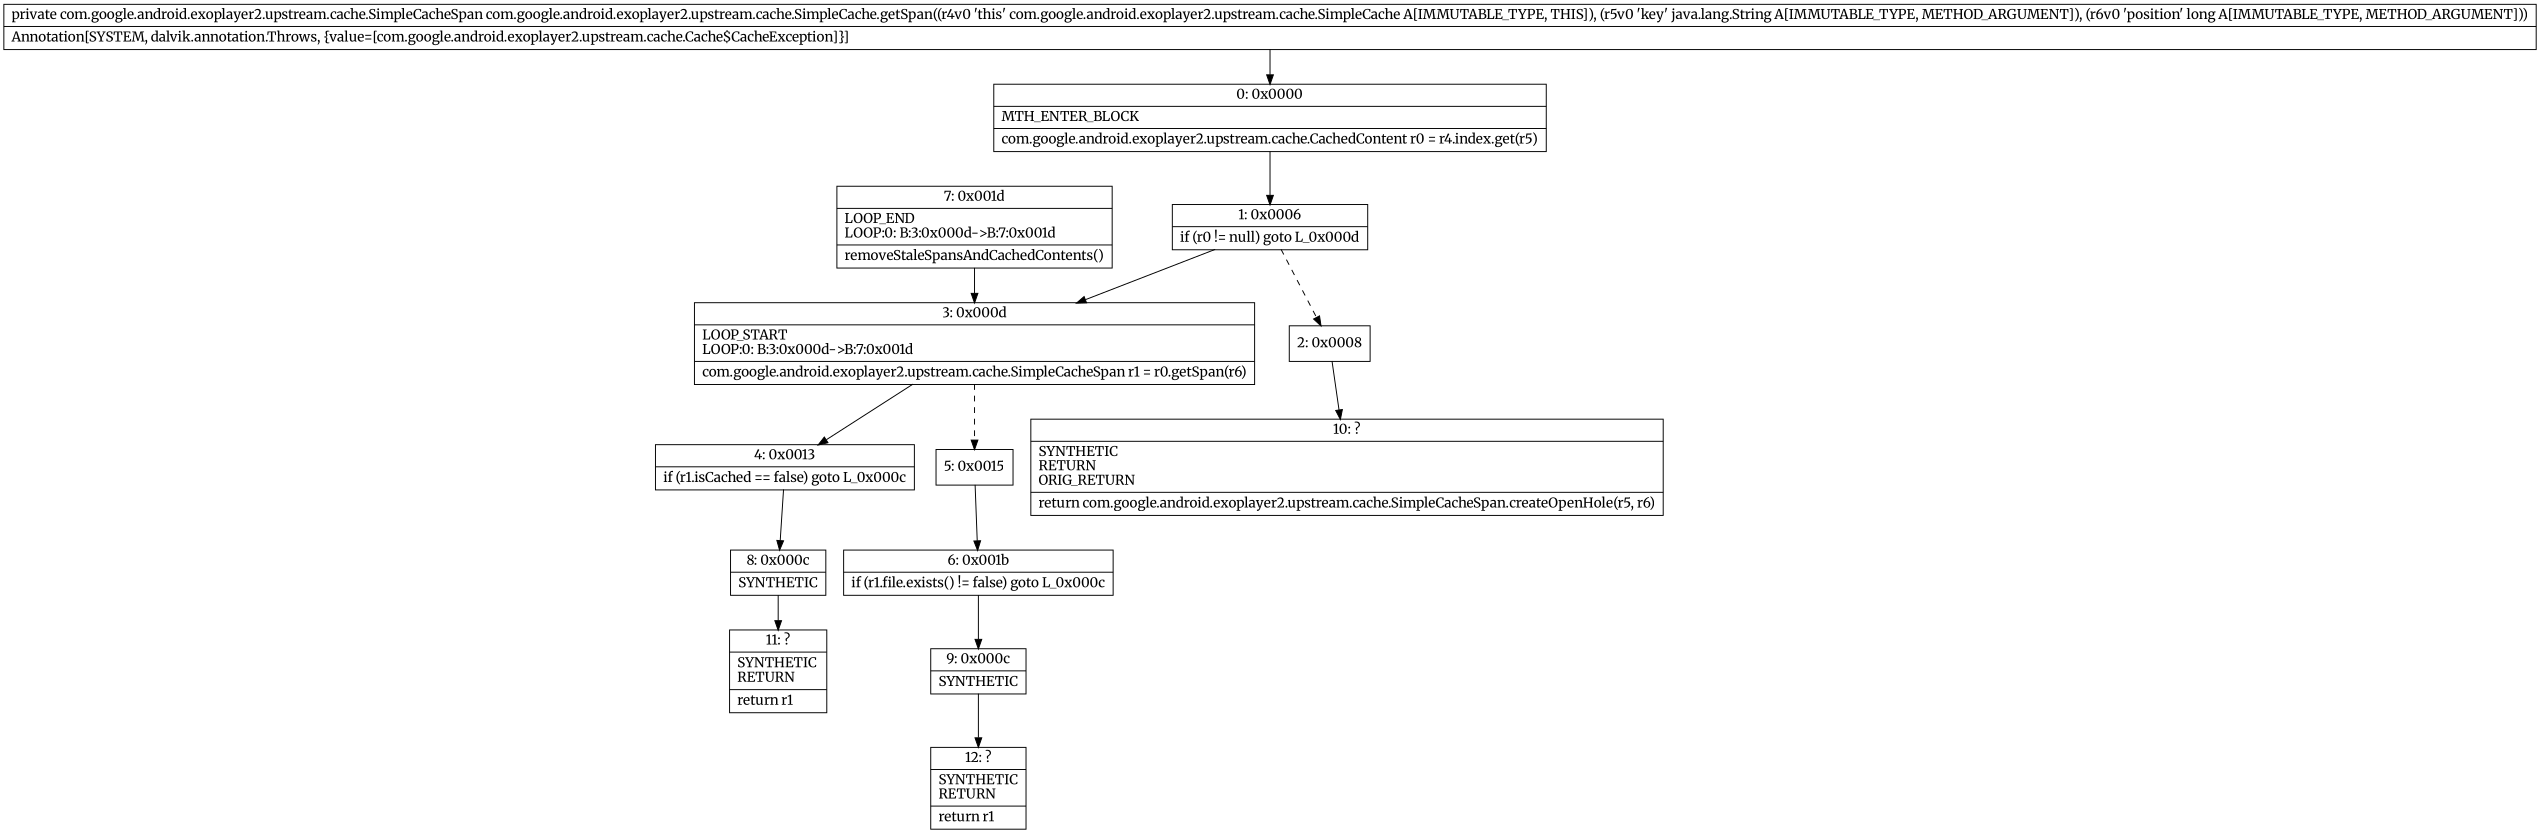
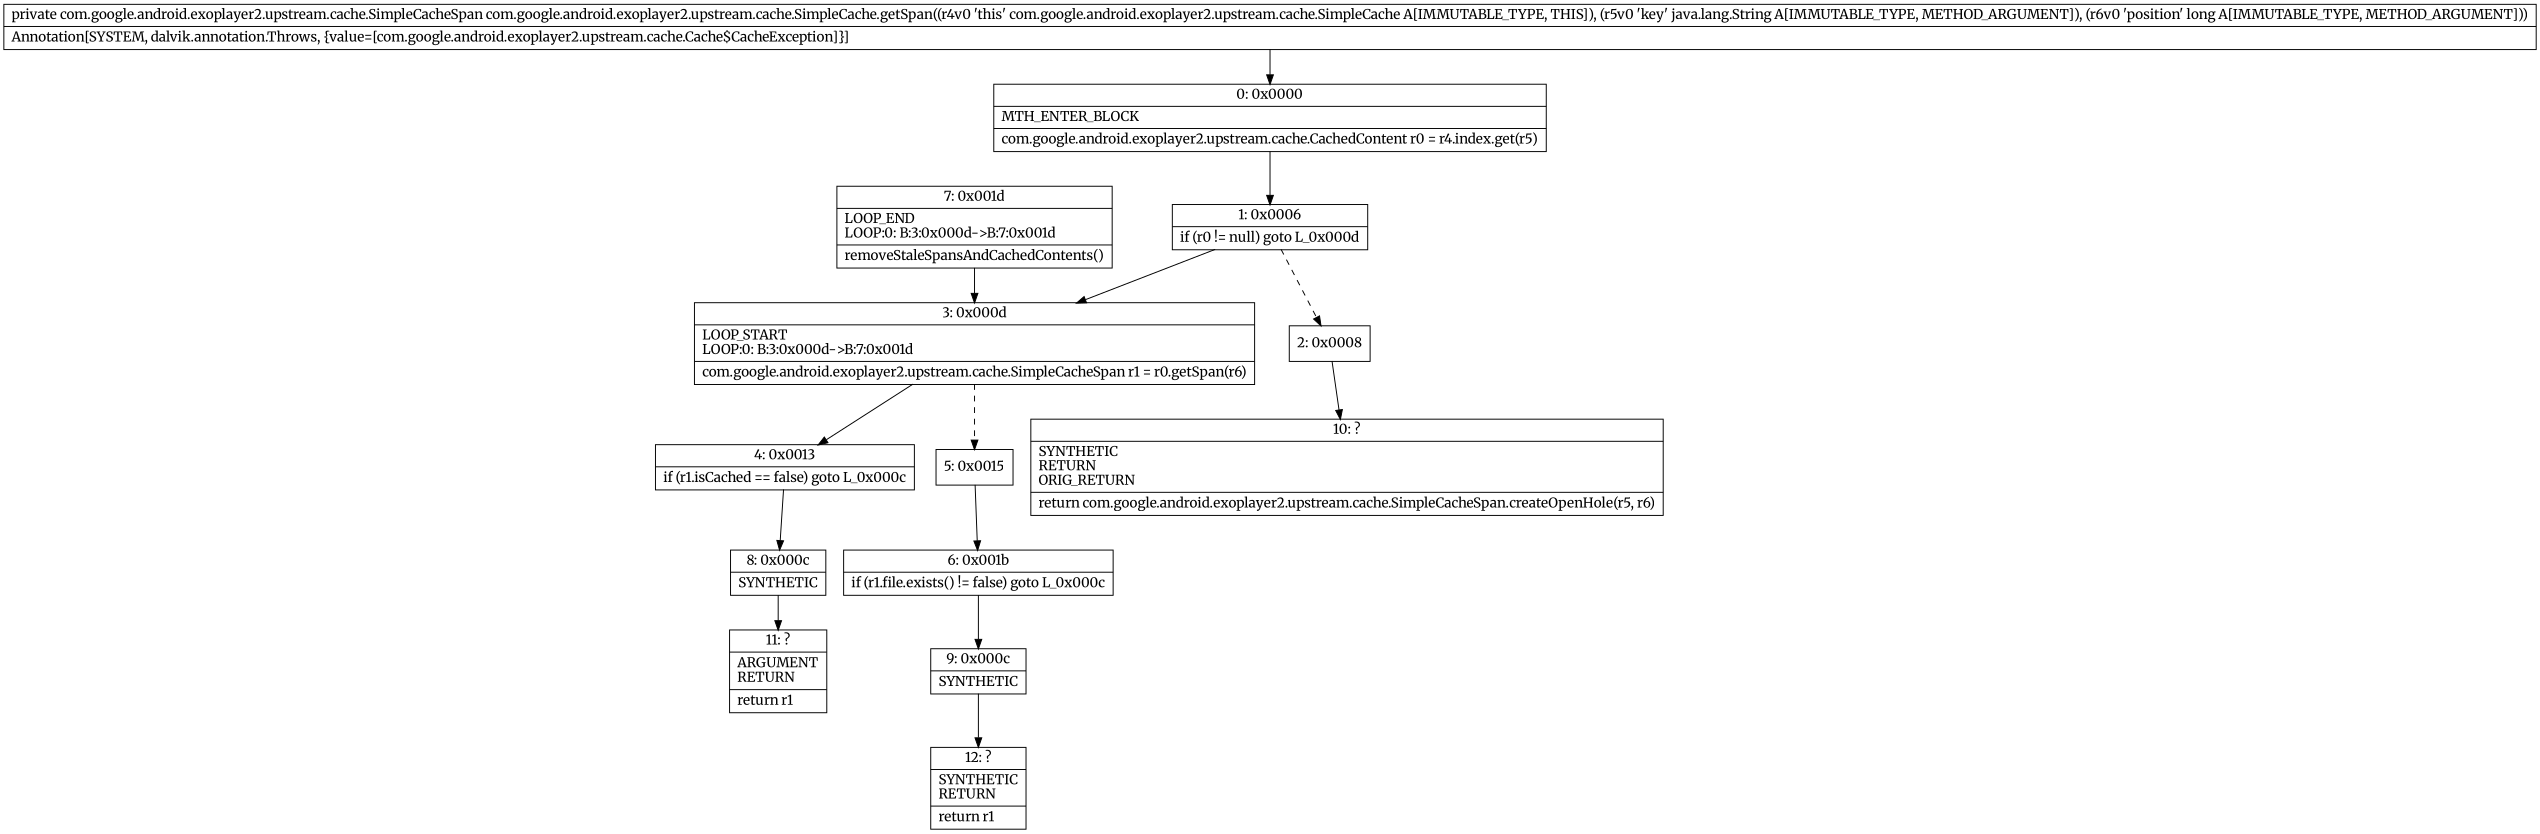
(777, 663) -> (778, 663)
